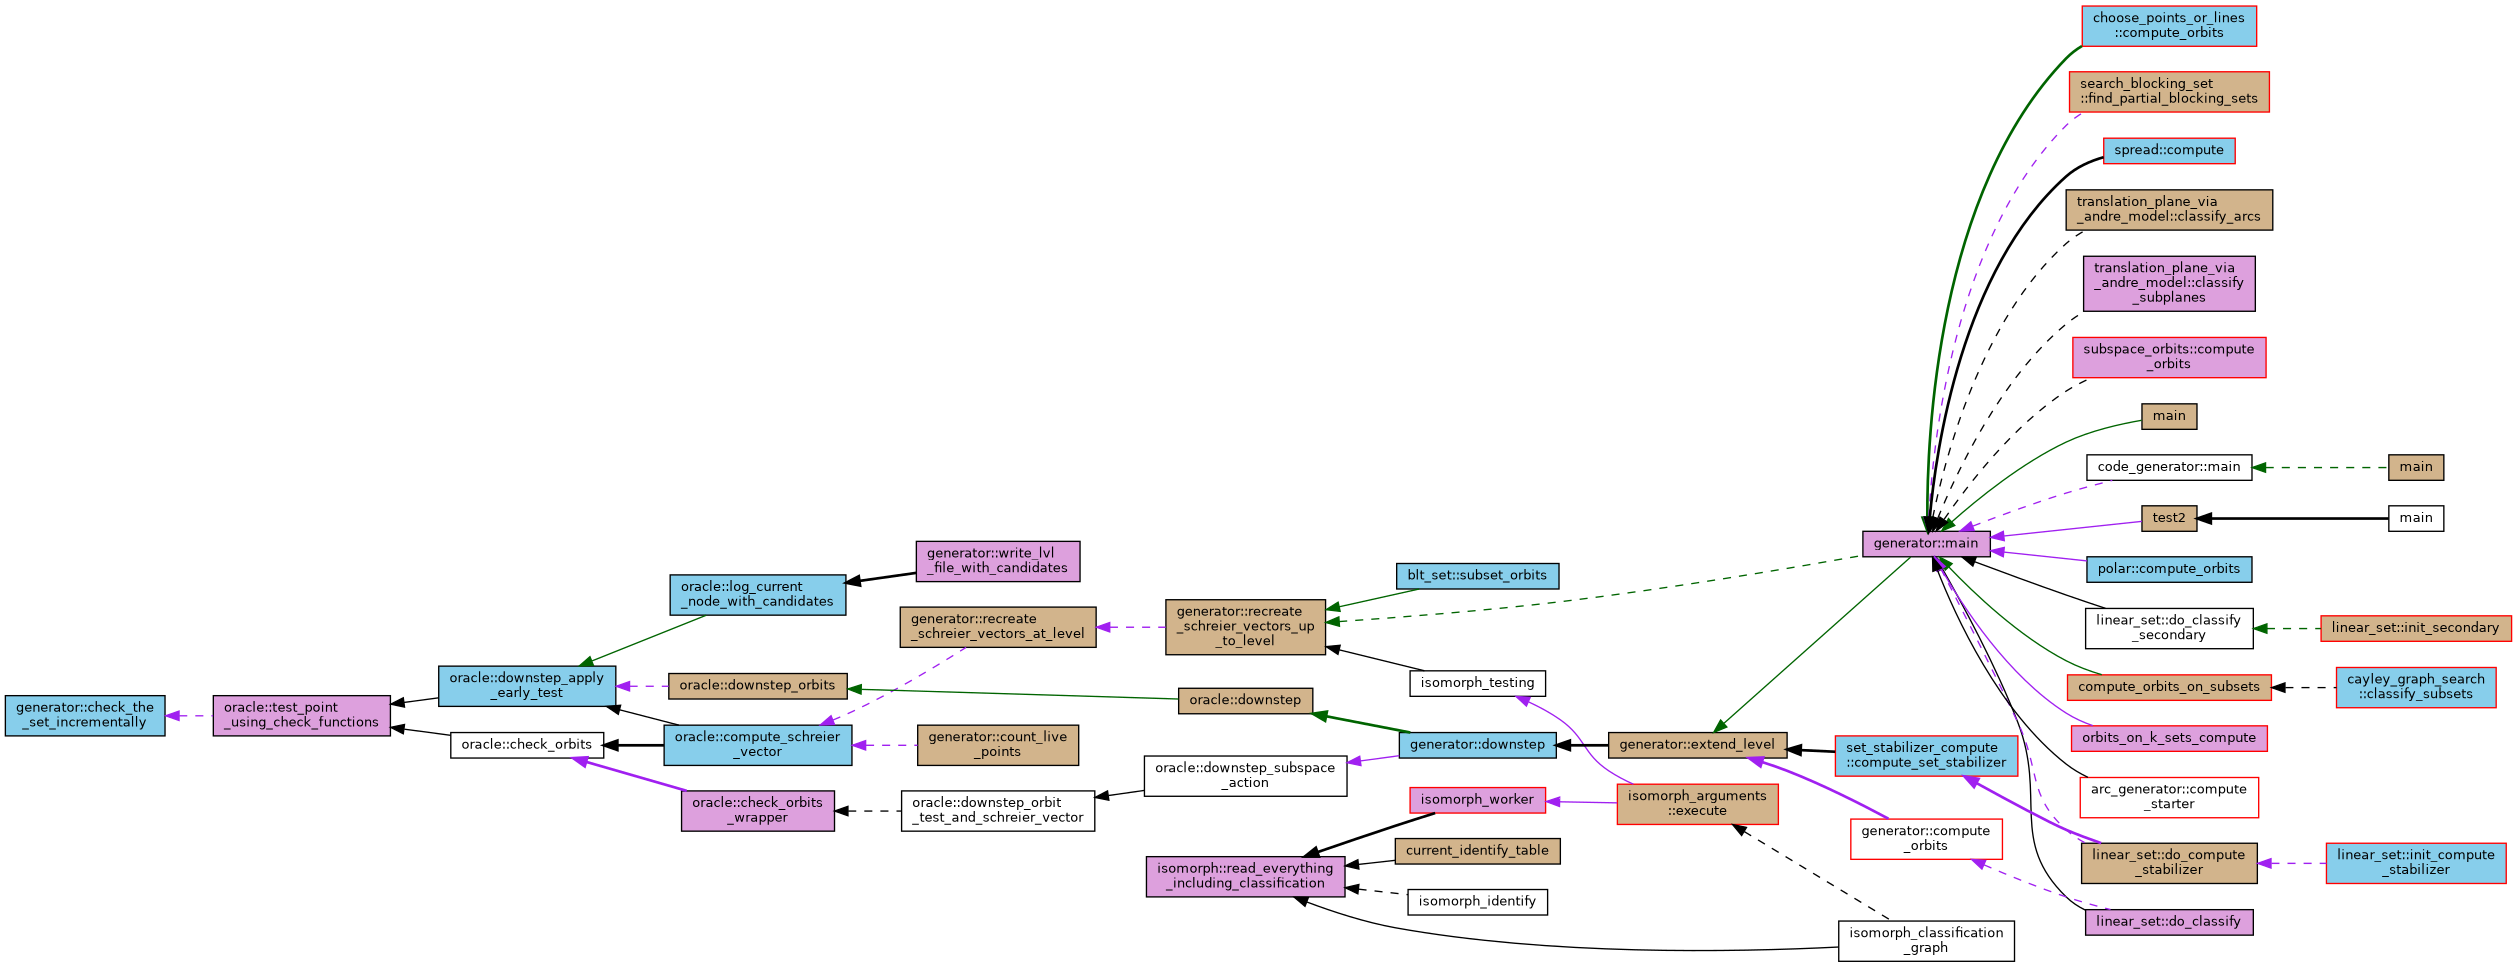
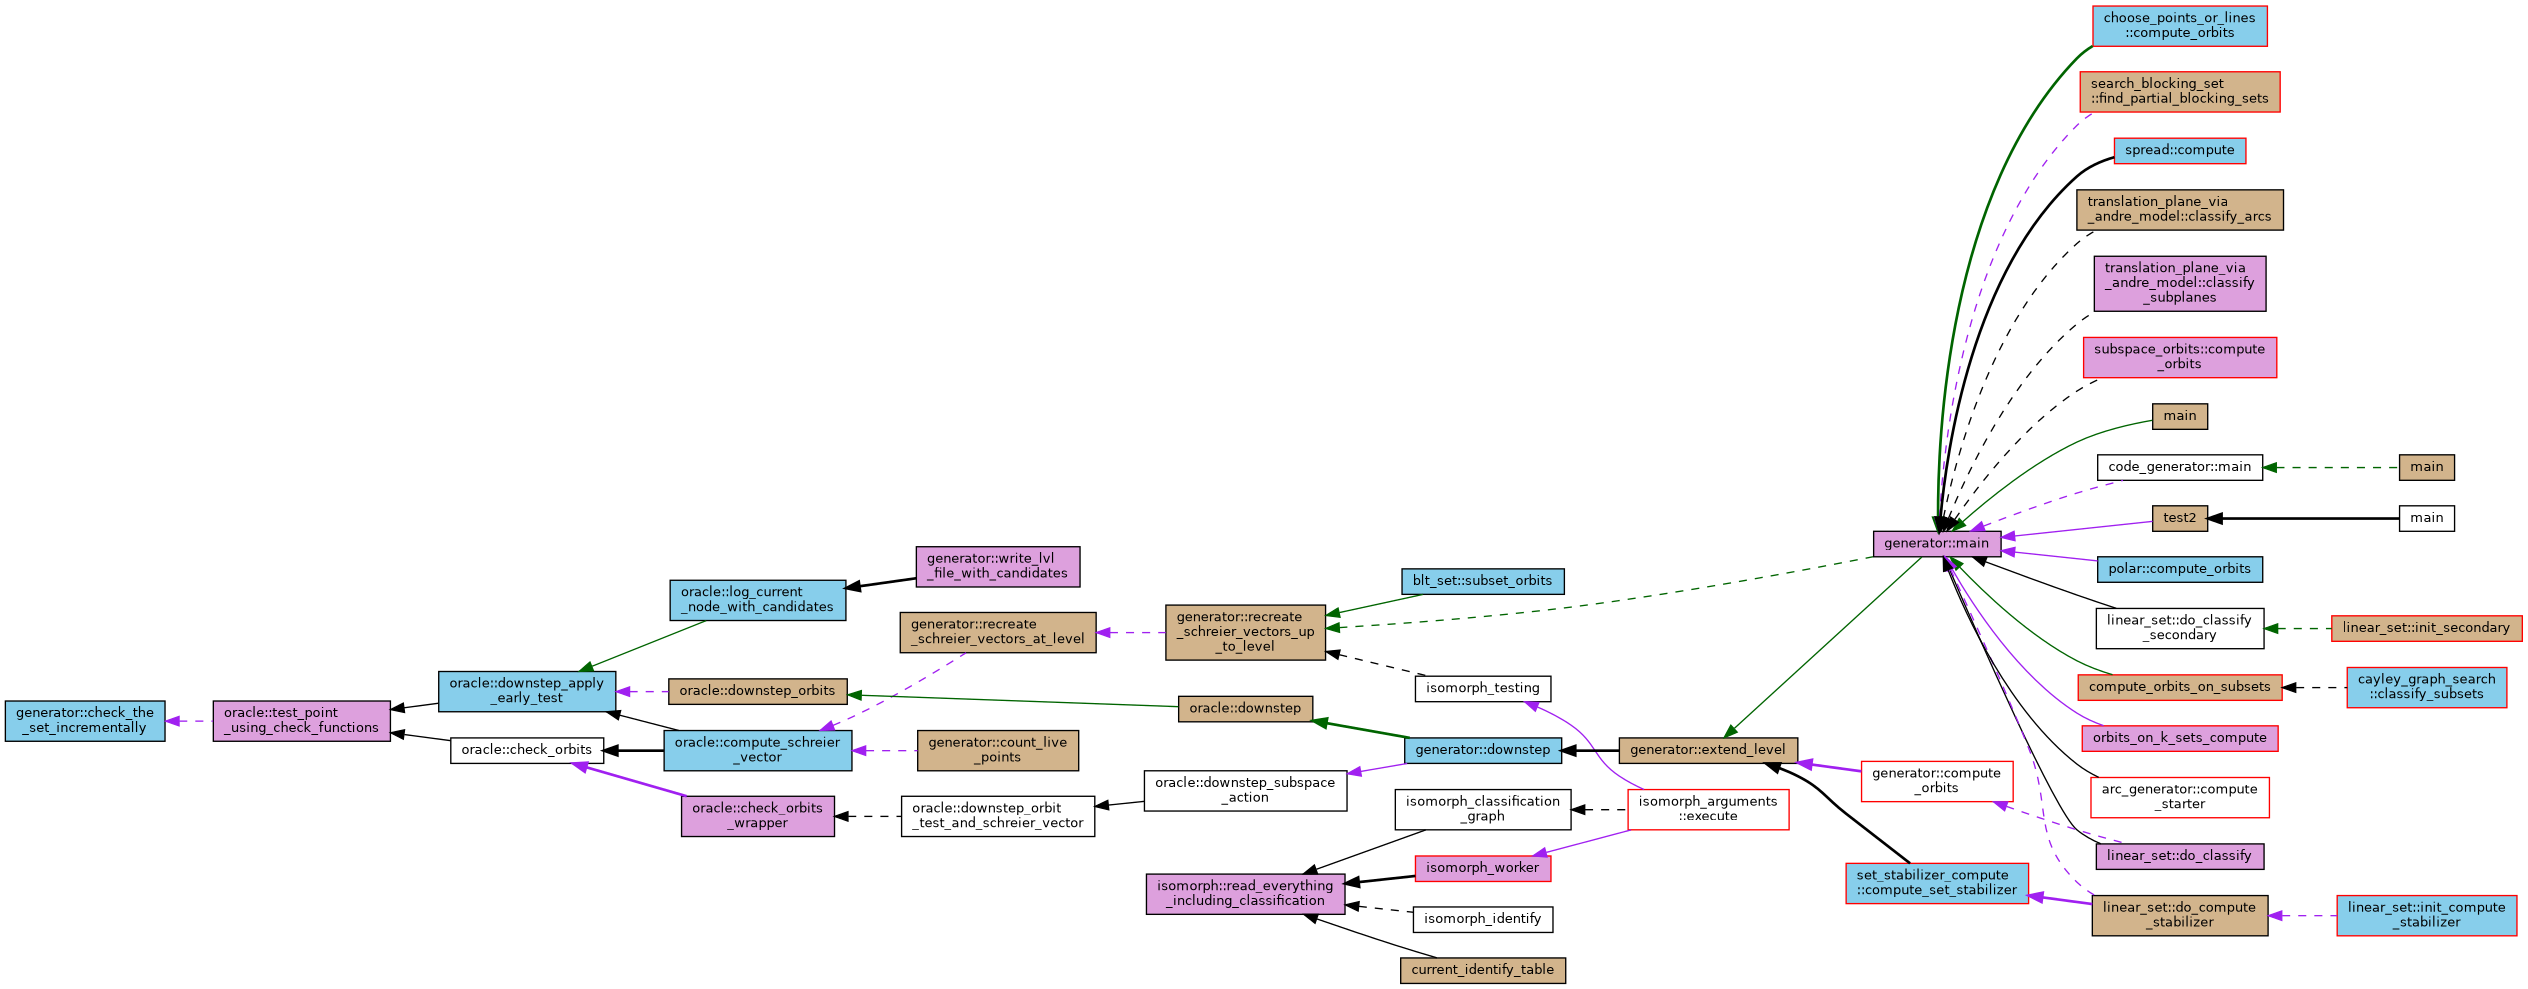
(1382, 660) -> (1384, 665)
(1698, 804) -> (1709, 810)
(1818, 876) -> (1607, 810)
